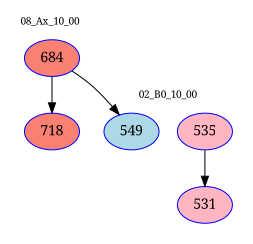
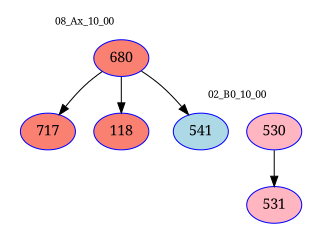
(52, 58) -> (121, 58)
none -> (48, 132)
(52, 132) -> (121, 132)
(132, 132) -> (201, 132)
(205, 132) -> (274, 132)
